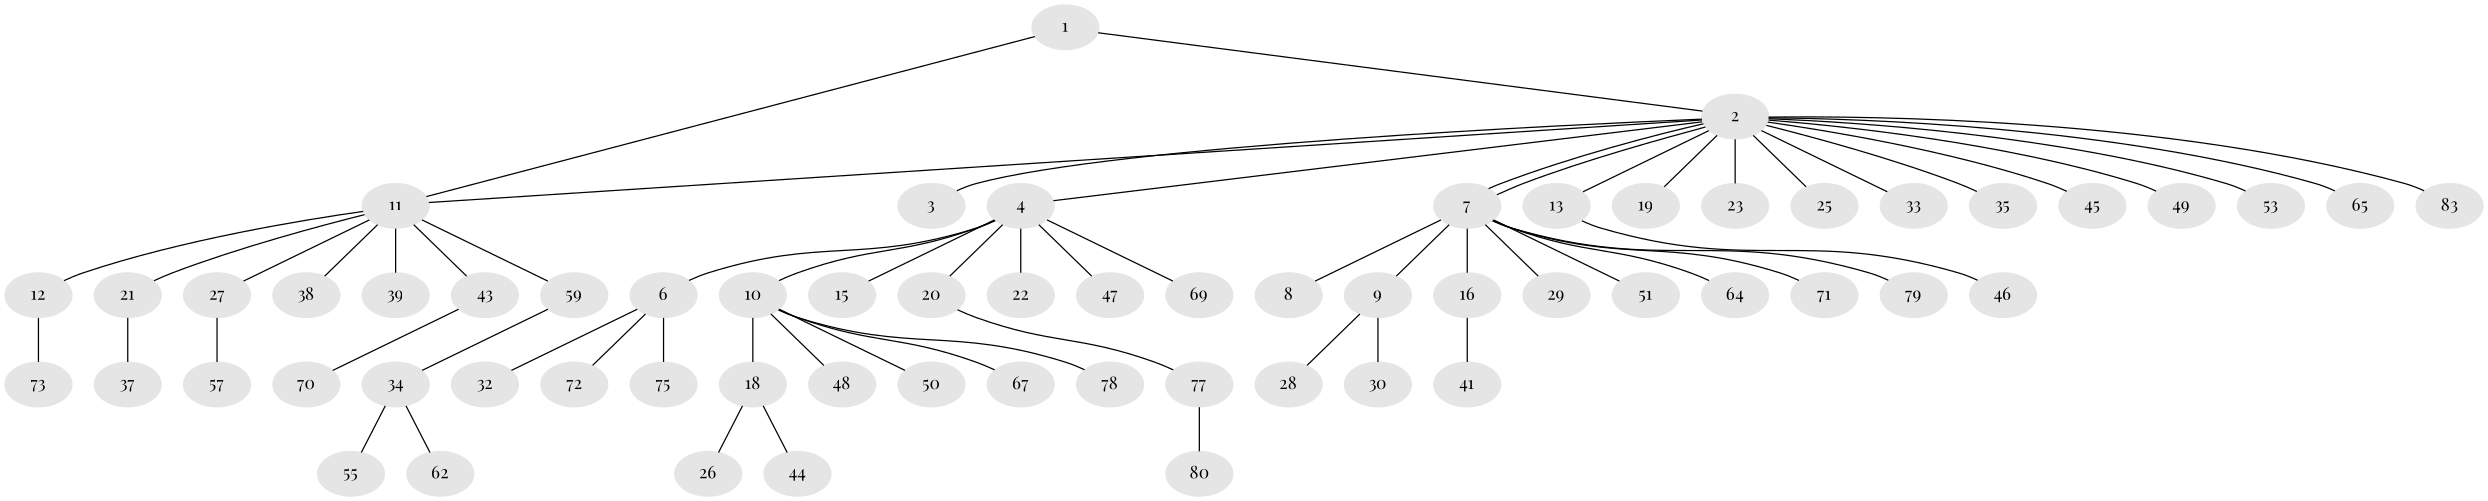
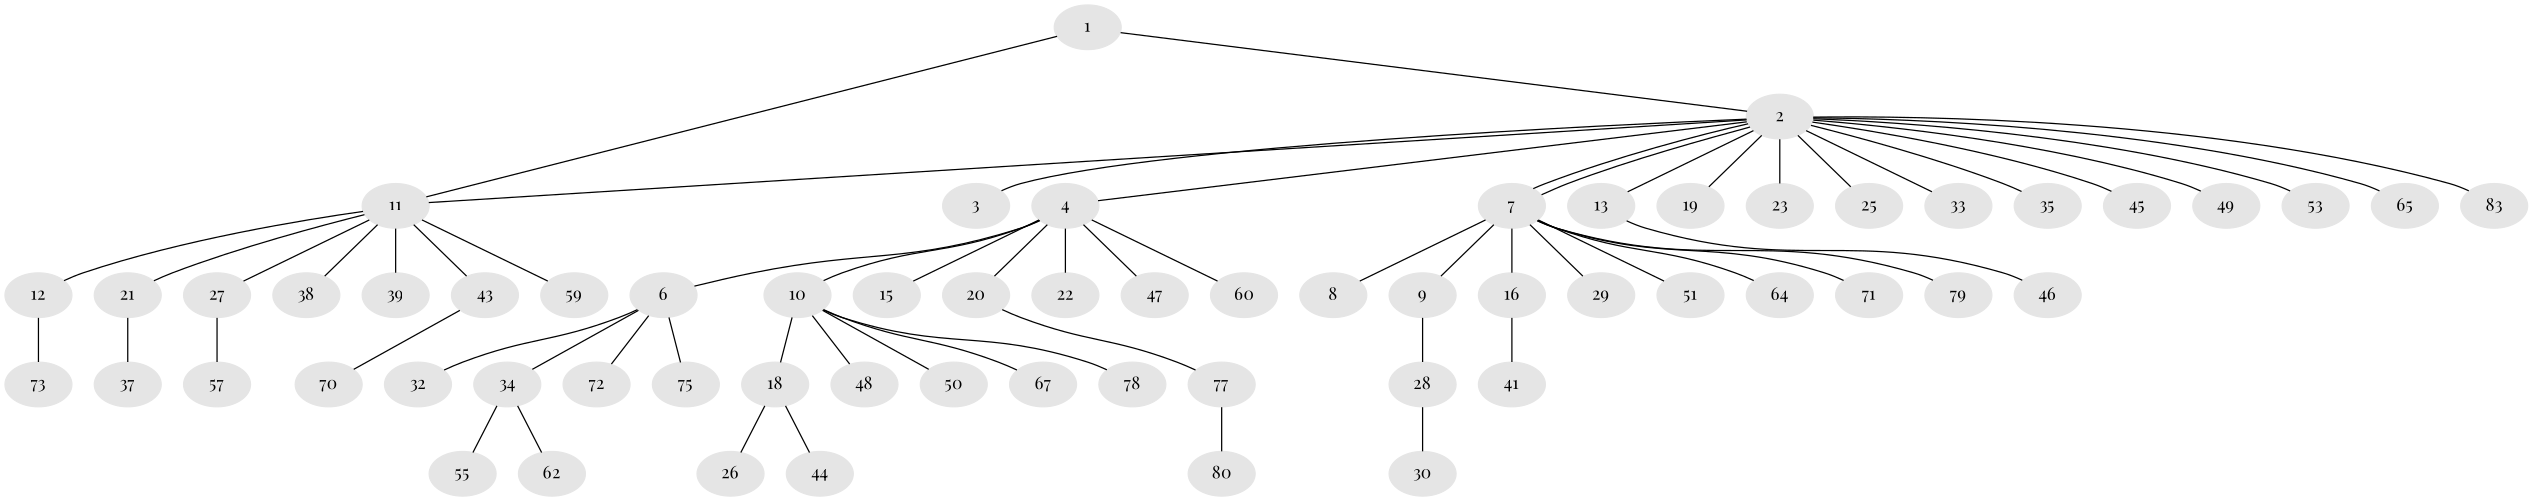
(1199, 295) -> (1244, 295)
(485, 340) -> (585, 340)
(1378, 340) -> (1423, 429)
